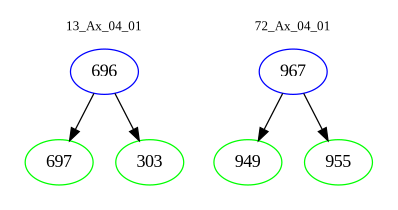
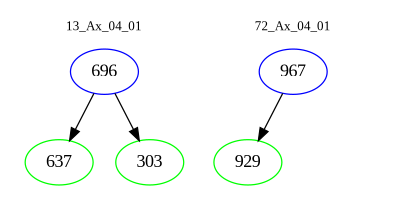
(59, 162) -> (59, 162)
(248, 162) -> (248, 162)
(338, 162) -> none
